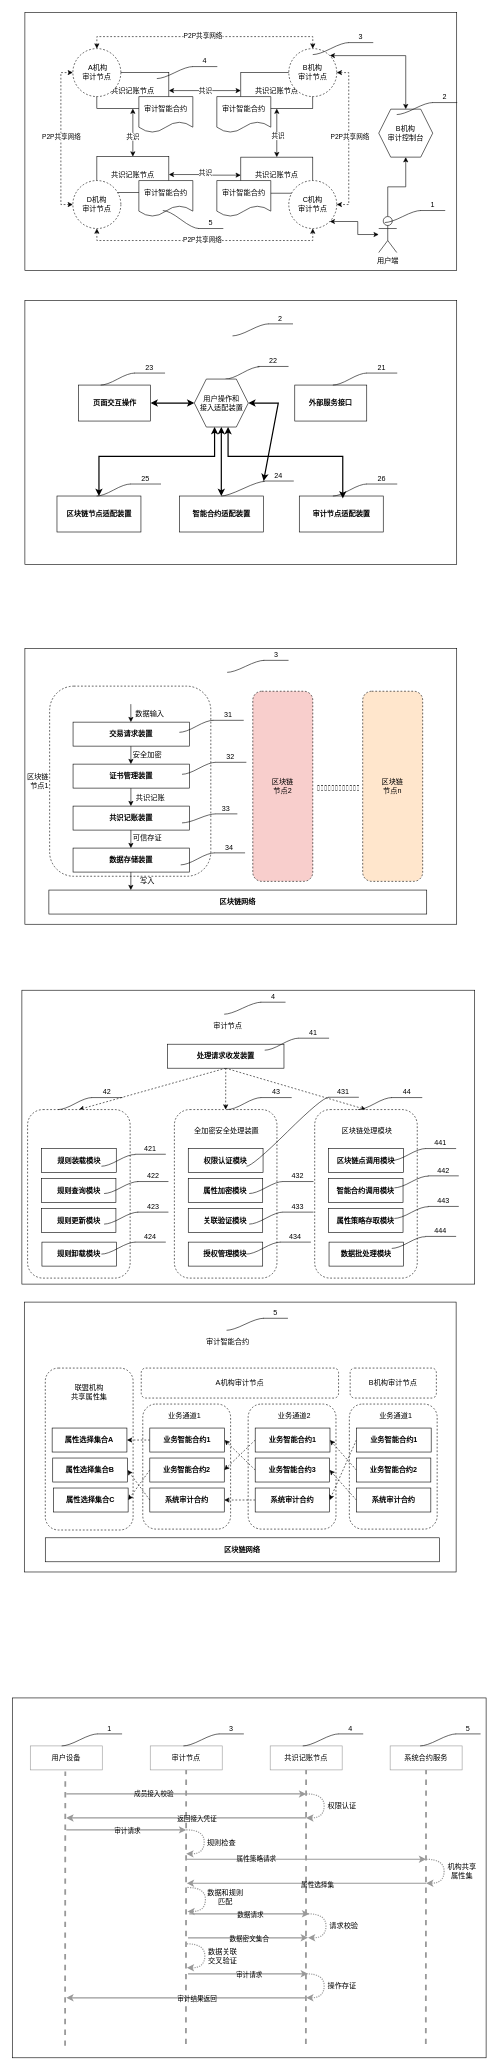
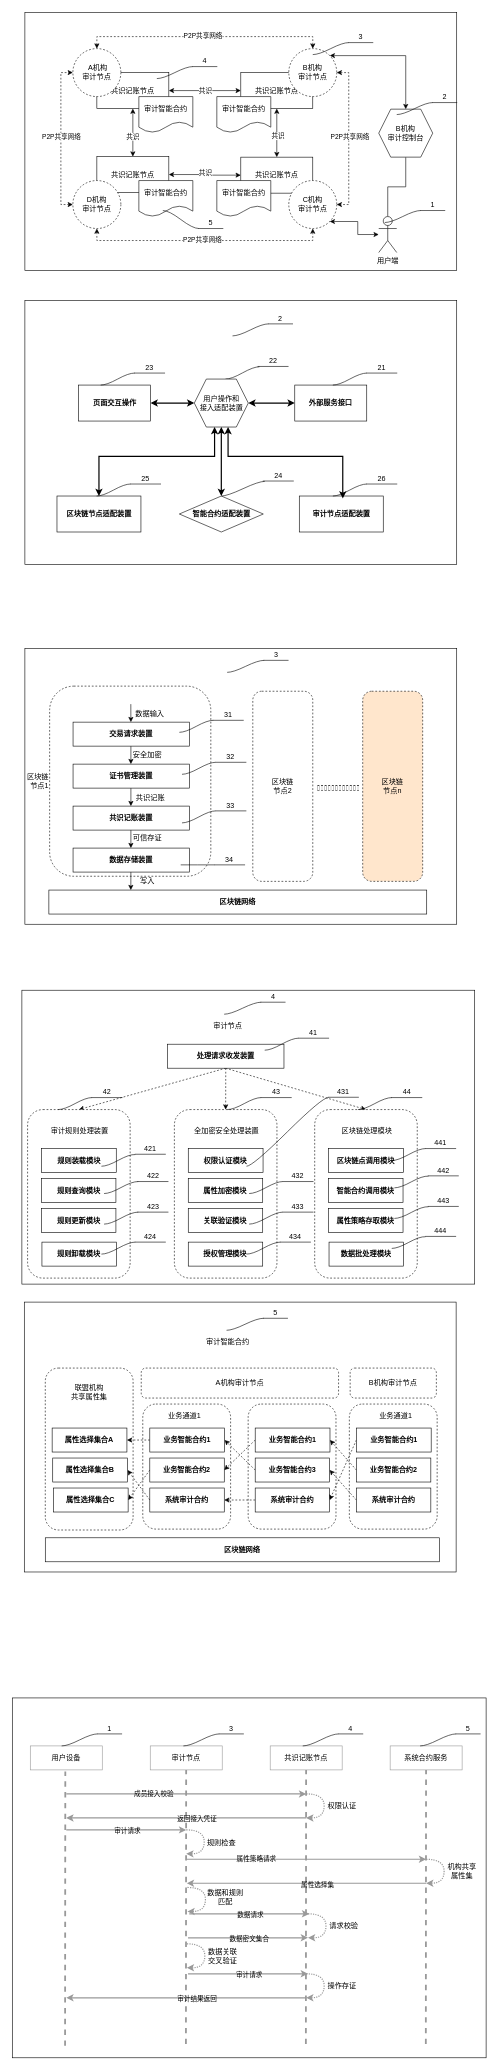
(406, 162) -> (406, 160)
(272, 437) -> (282, 403)
(221, 514) -> (221, 514)
(283, 786) -> (283, 786)
(226, 806) -> (231, 805)
(230, 847) -> (230, 859)
none -> (80, 1131)
(295, 1416) -> none
